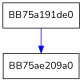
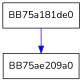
(41, 15) -> (41, 15)
